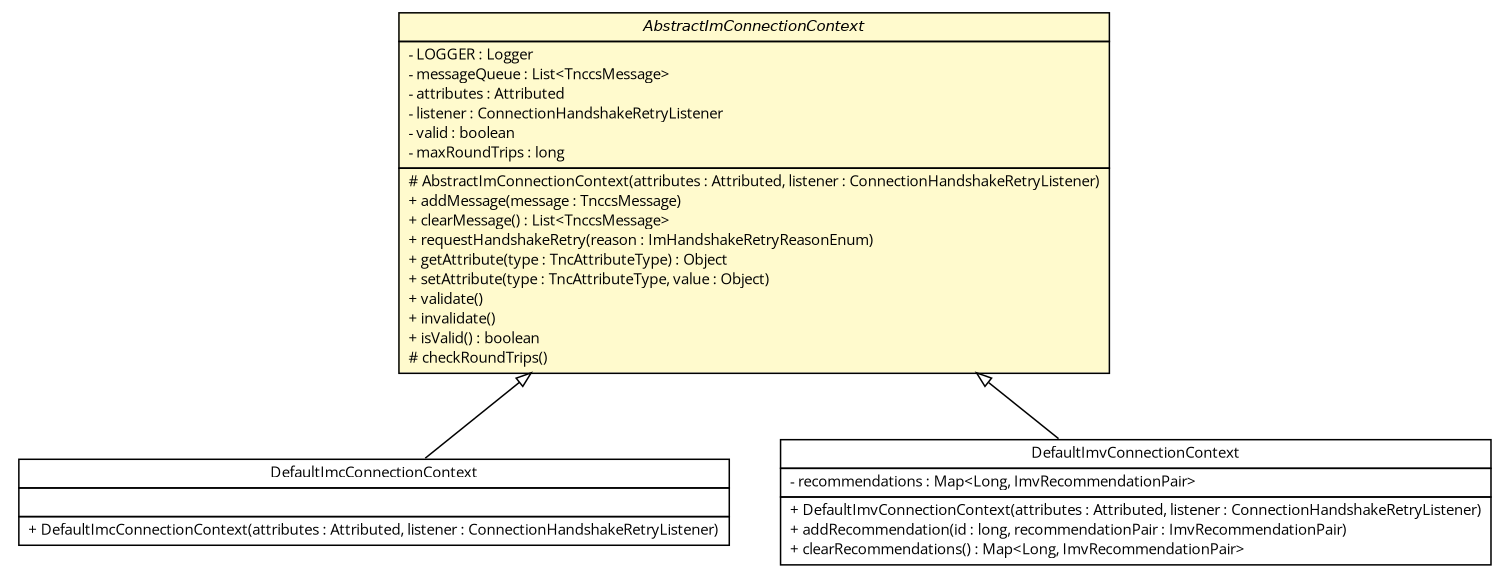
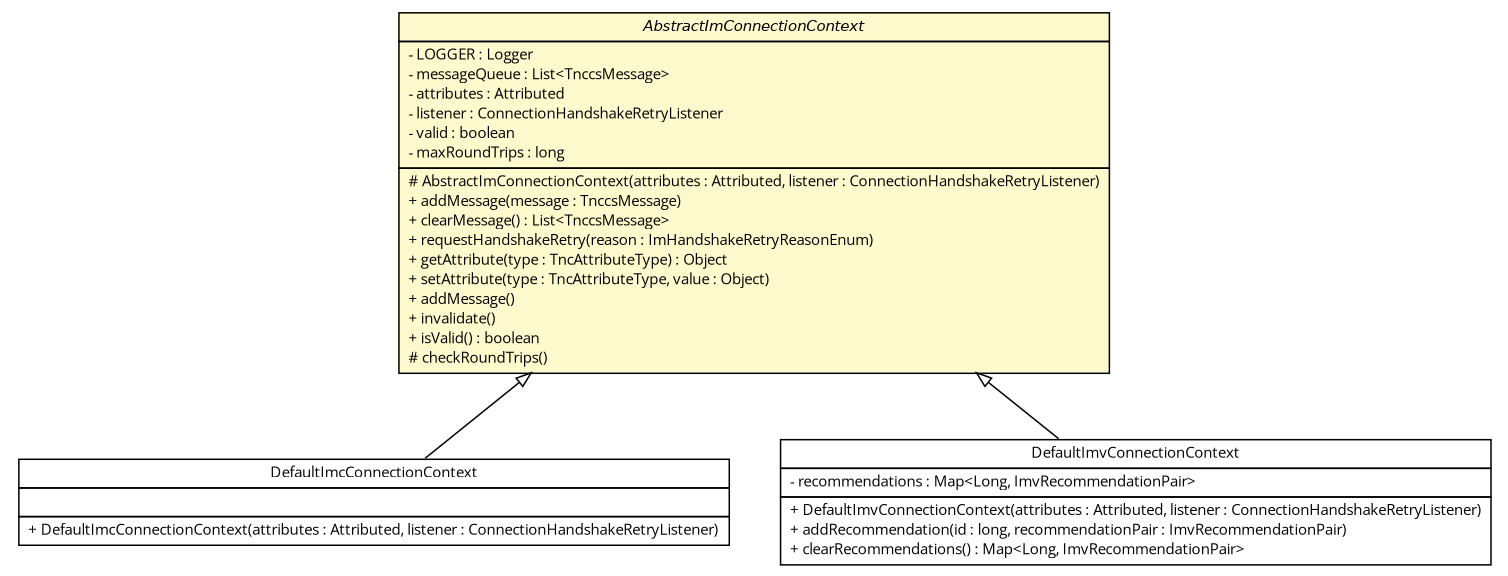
(446, 299) -> (462, 299)
